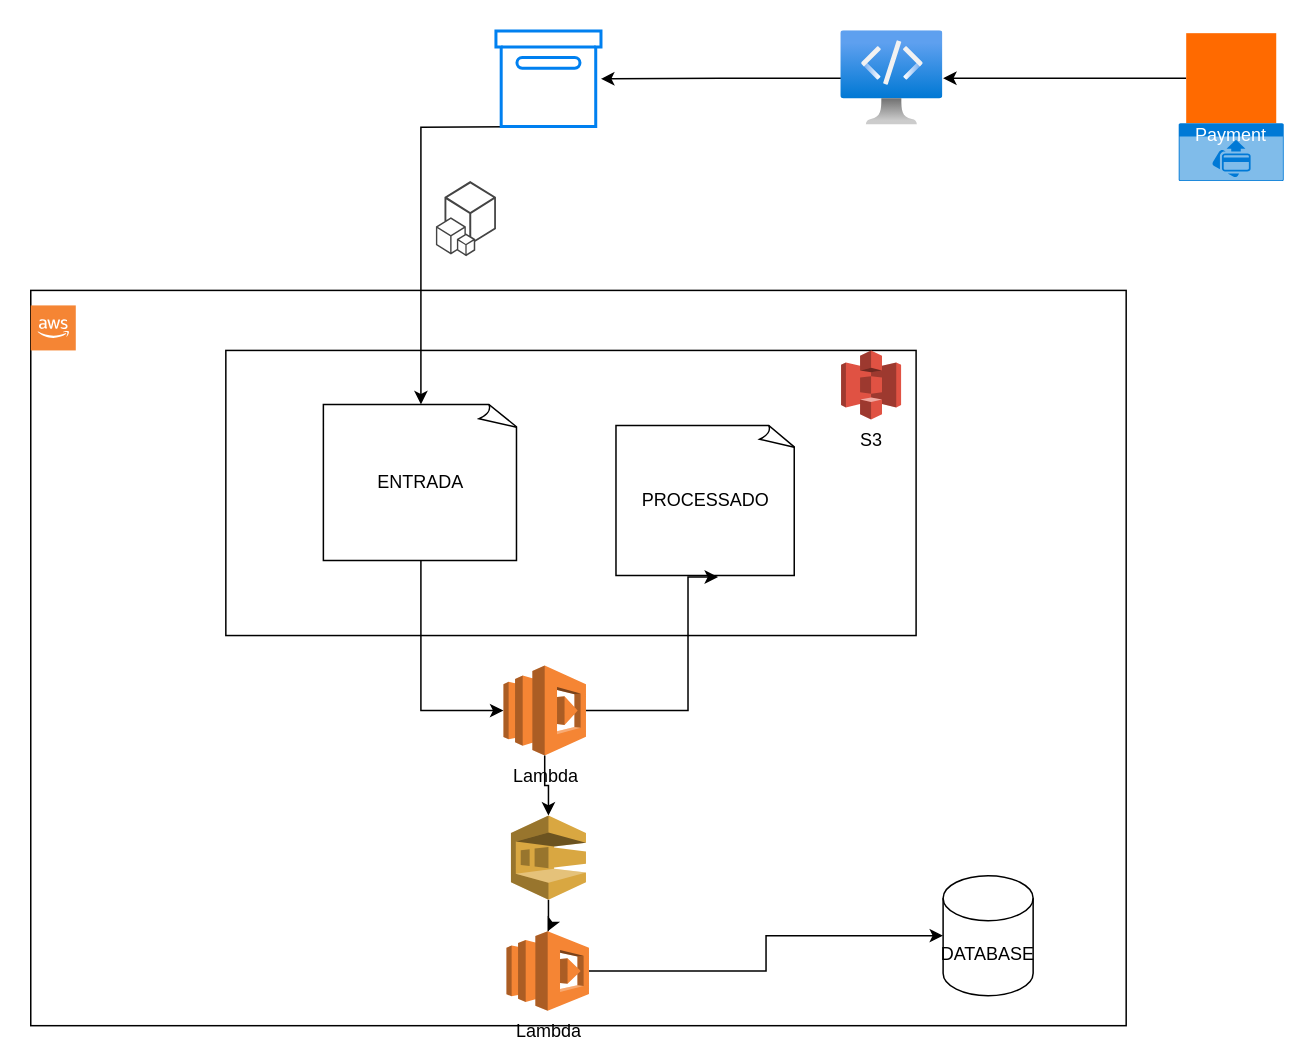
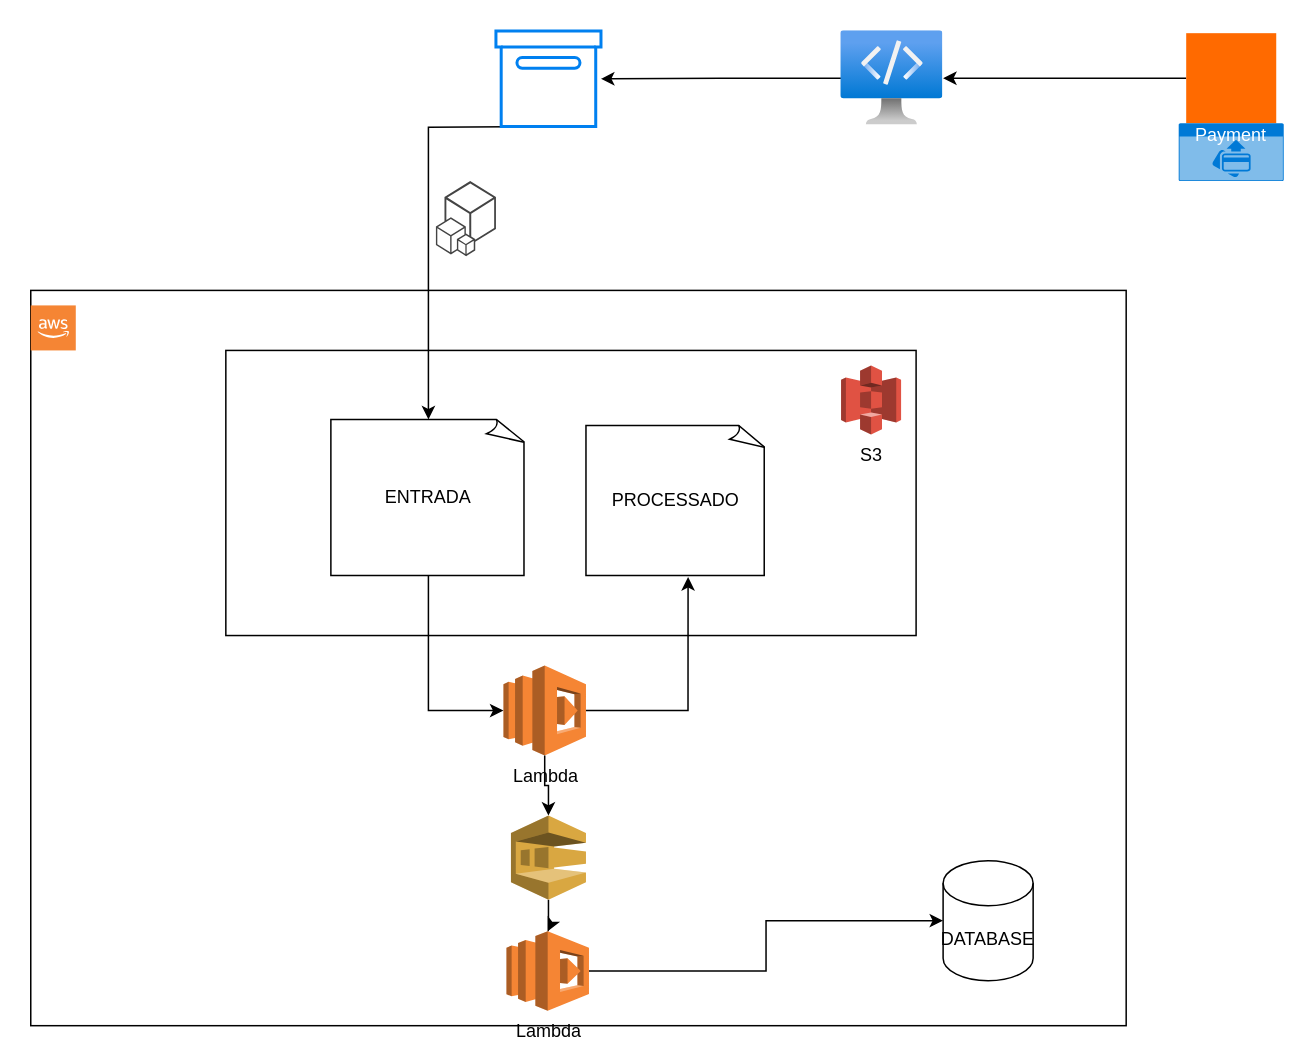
(871, 385) -> (871, 400)
(421, 482) -> (428, 497)
(706, 500) -> (676, 500)
(988, 935) -> (988, 920)
